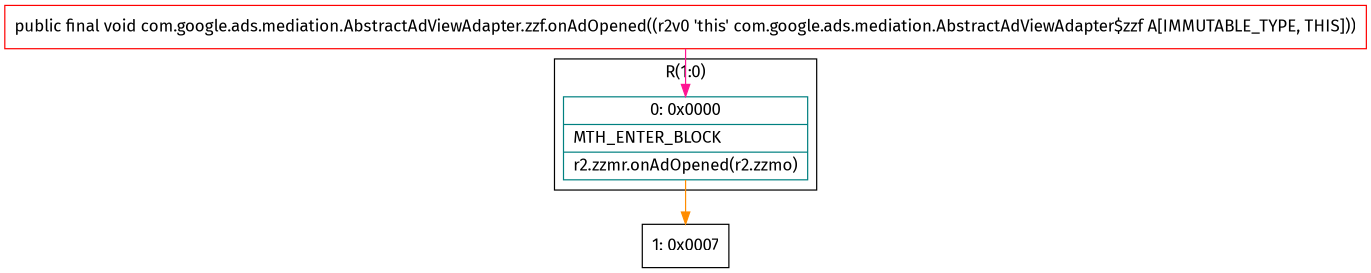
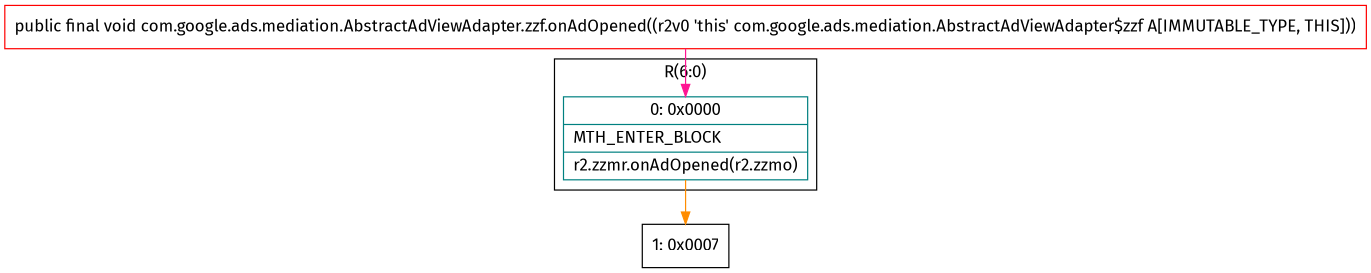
(686, 73) -> (686, 73)
